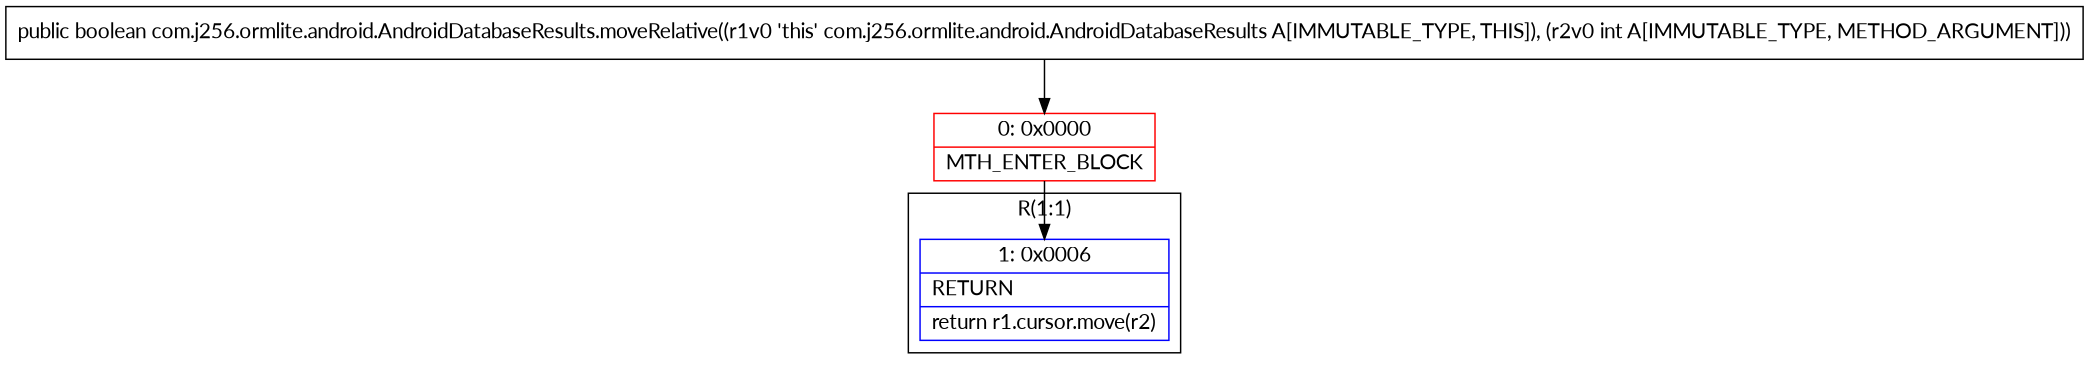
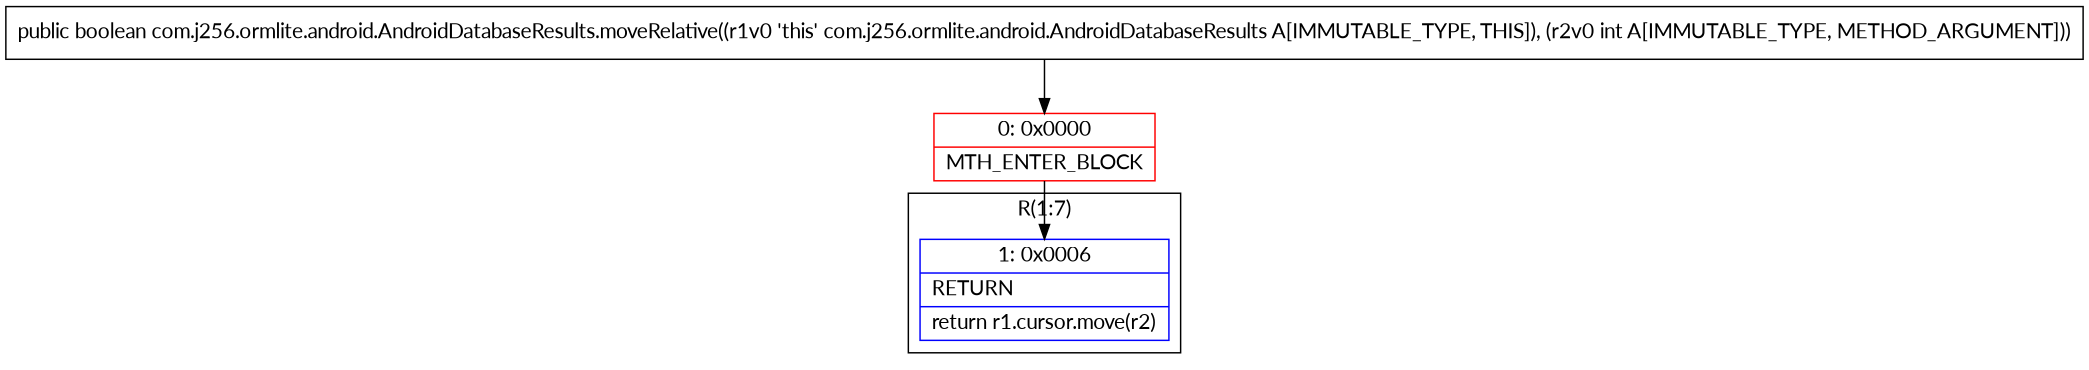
(1044, 210) -> (1044, 210)
